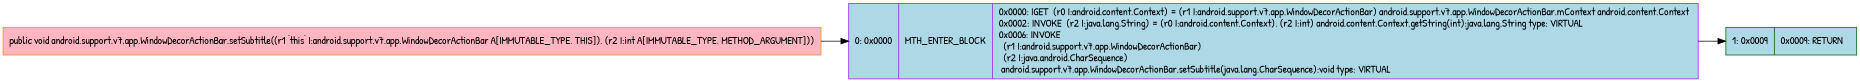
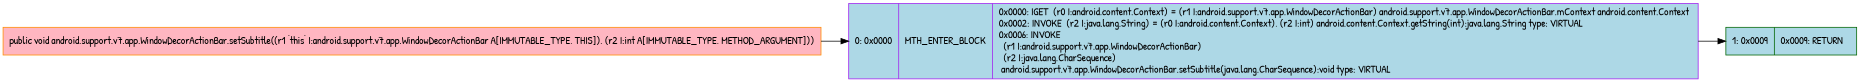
(1063, 58) -> (1058, 58)
